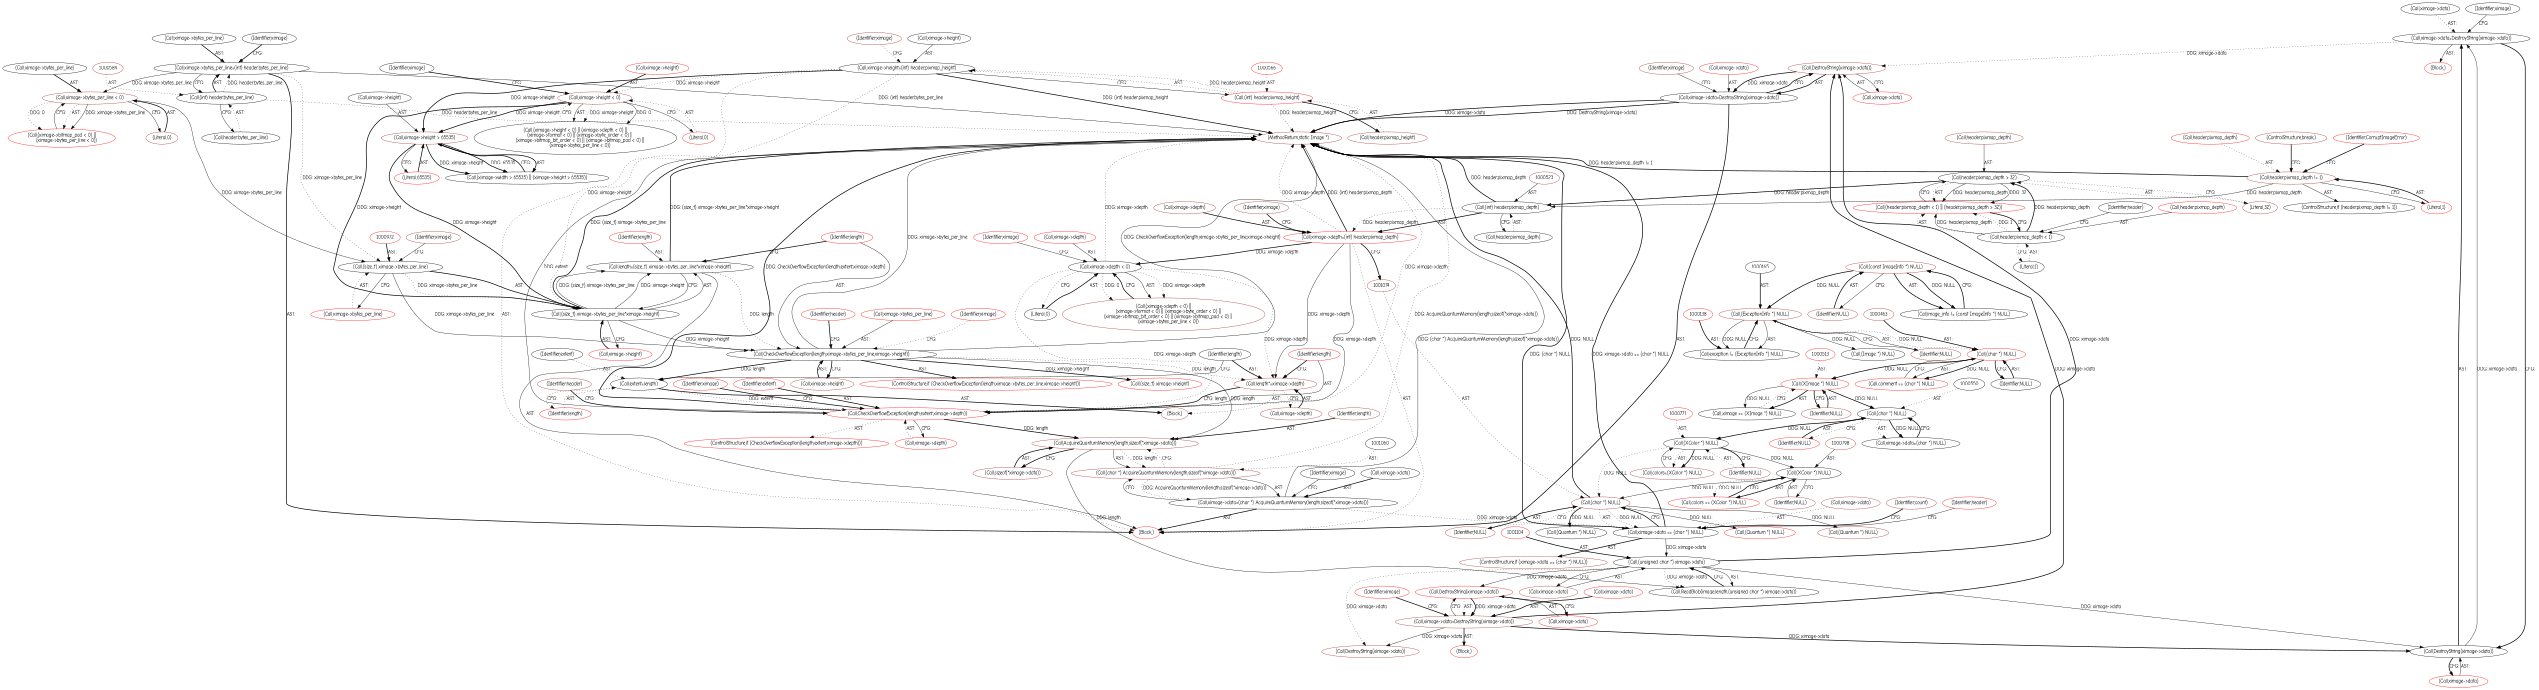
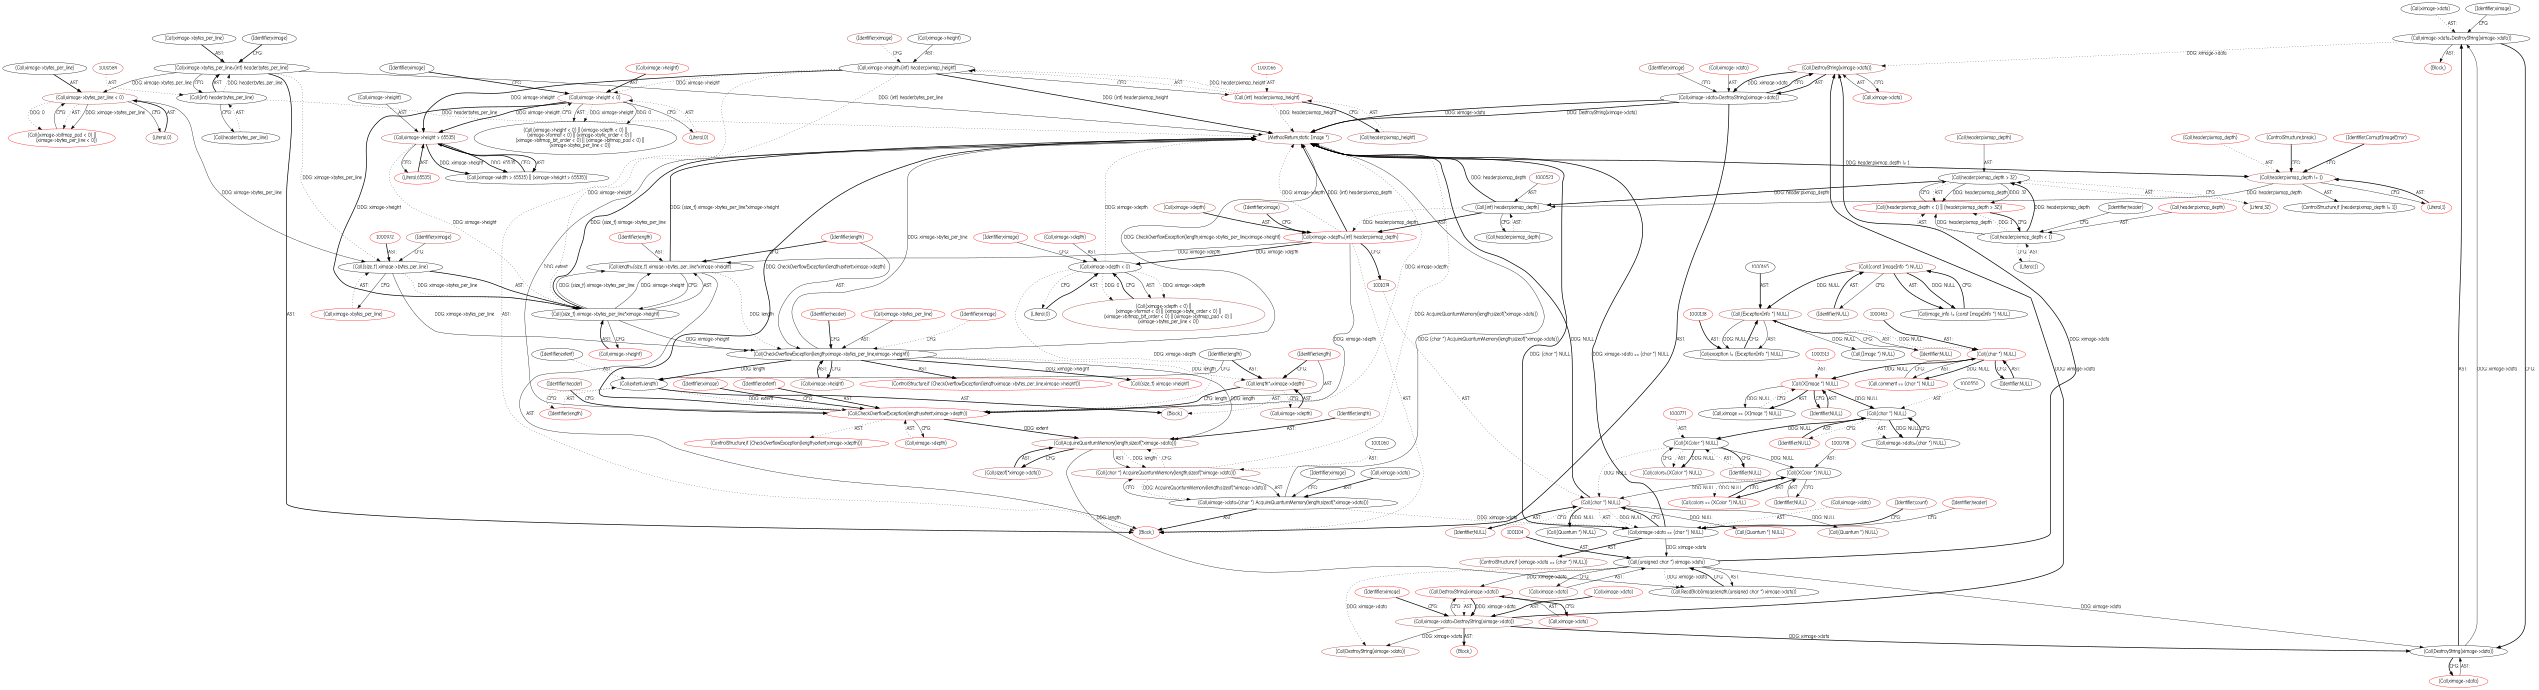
(1779, 171) -> (1777, 164)
(462, 231) -> (462, 231)
(1246, 285) -> none
(1308, 313) -> (1017, 257)
(1036, 429) -> (1036, 429)
